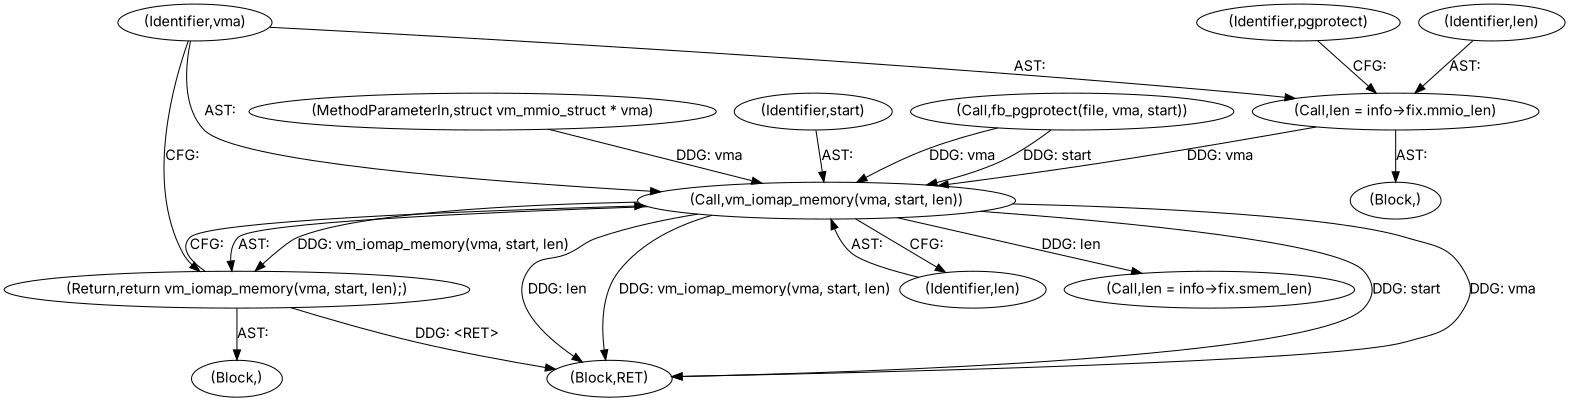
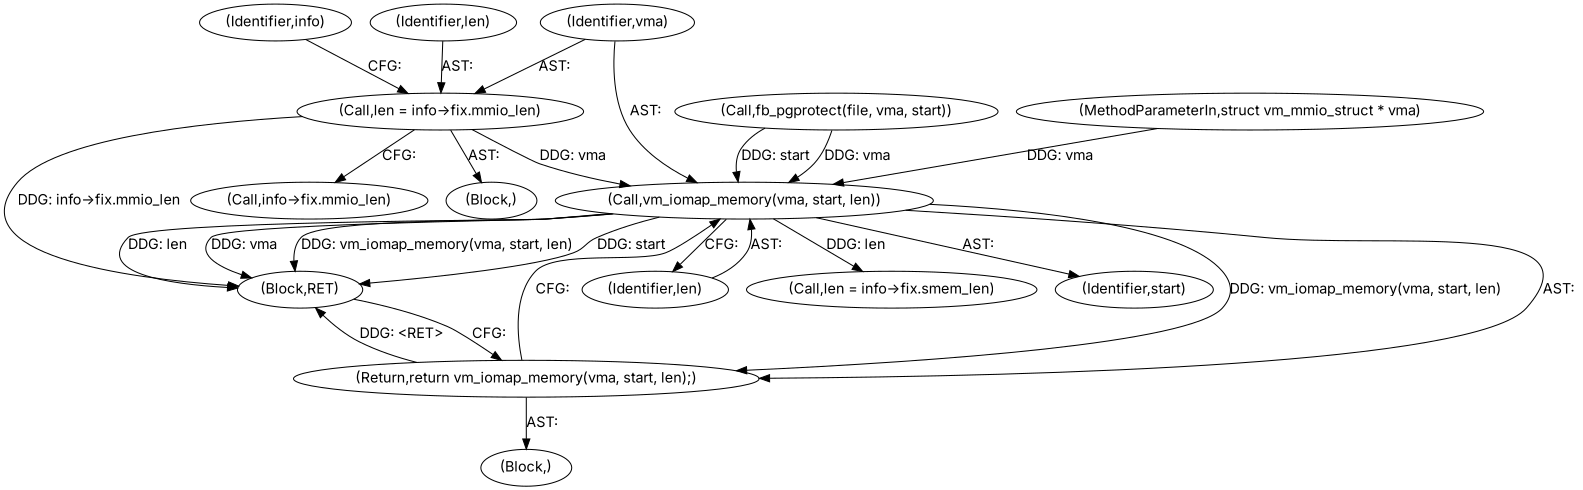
(1298, 23) -> (276, 23)
(819, 151) -> (943, 246)
(165, 154) -> (427, 319)
none -> (24, 177)
none -> (309, 201)
